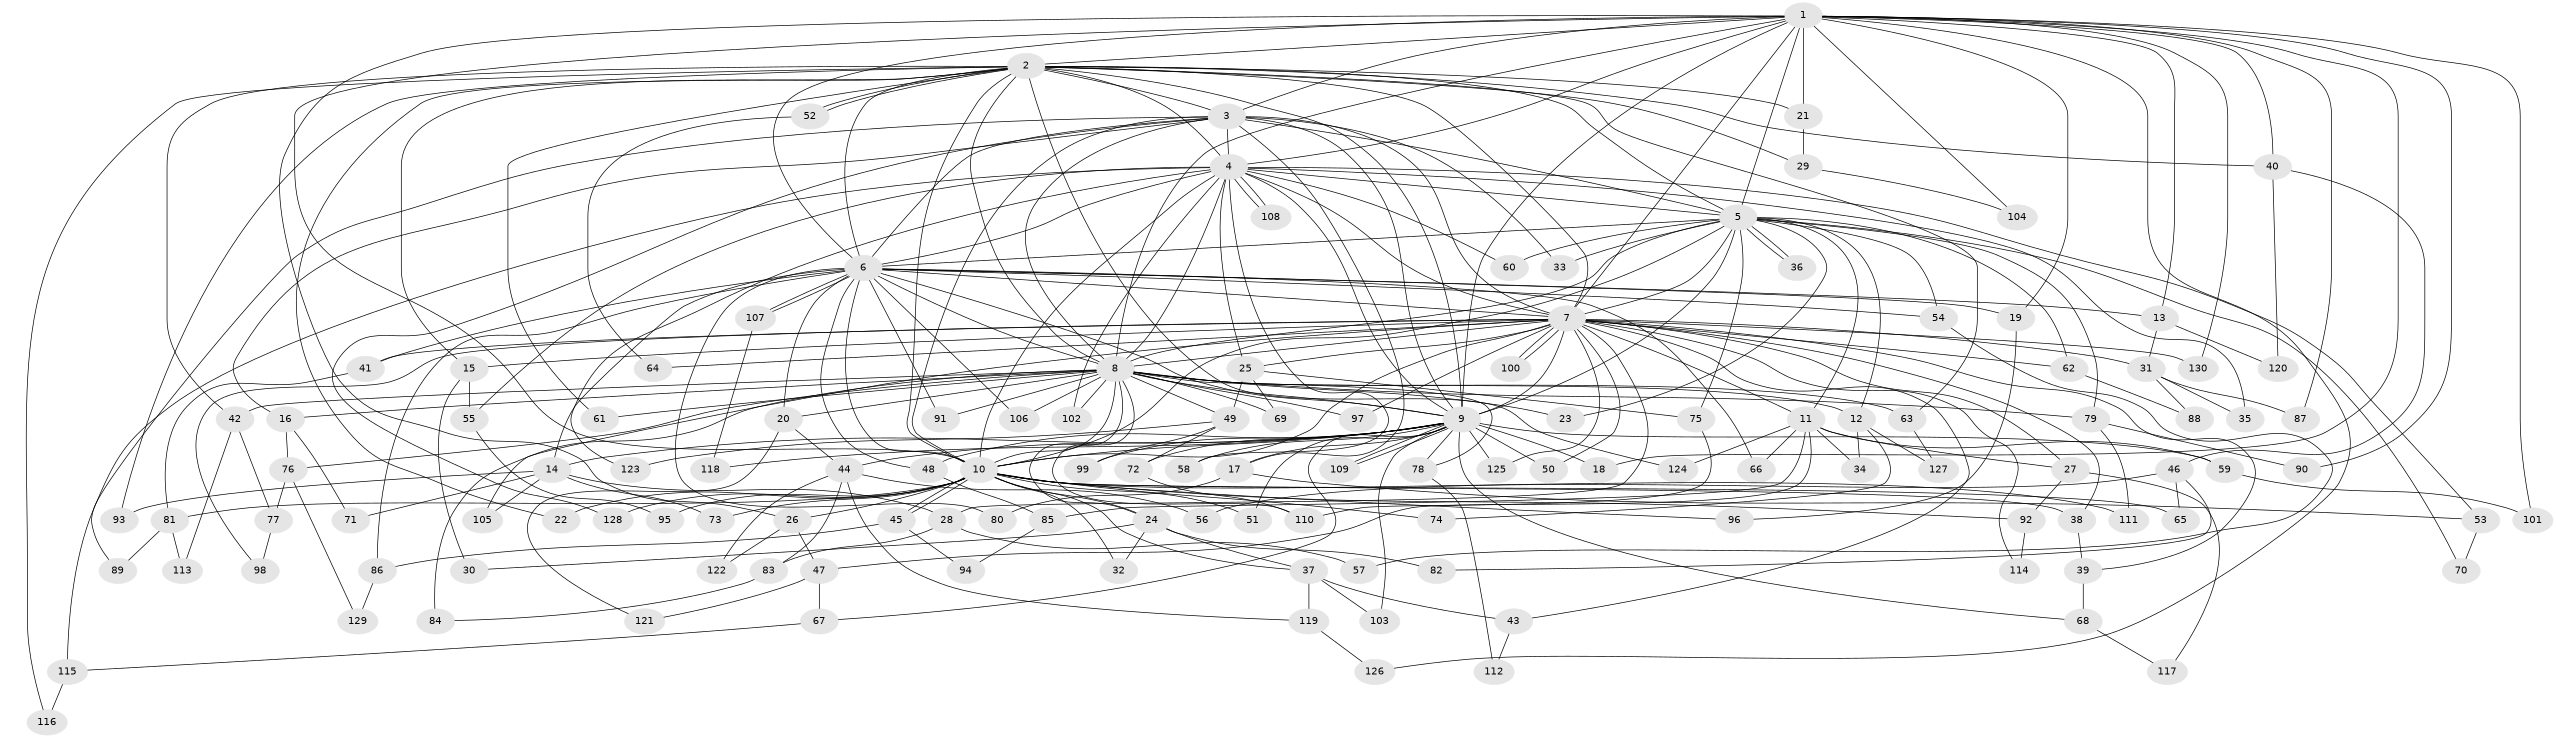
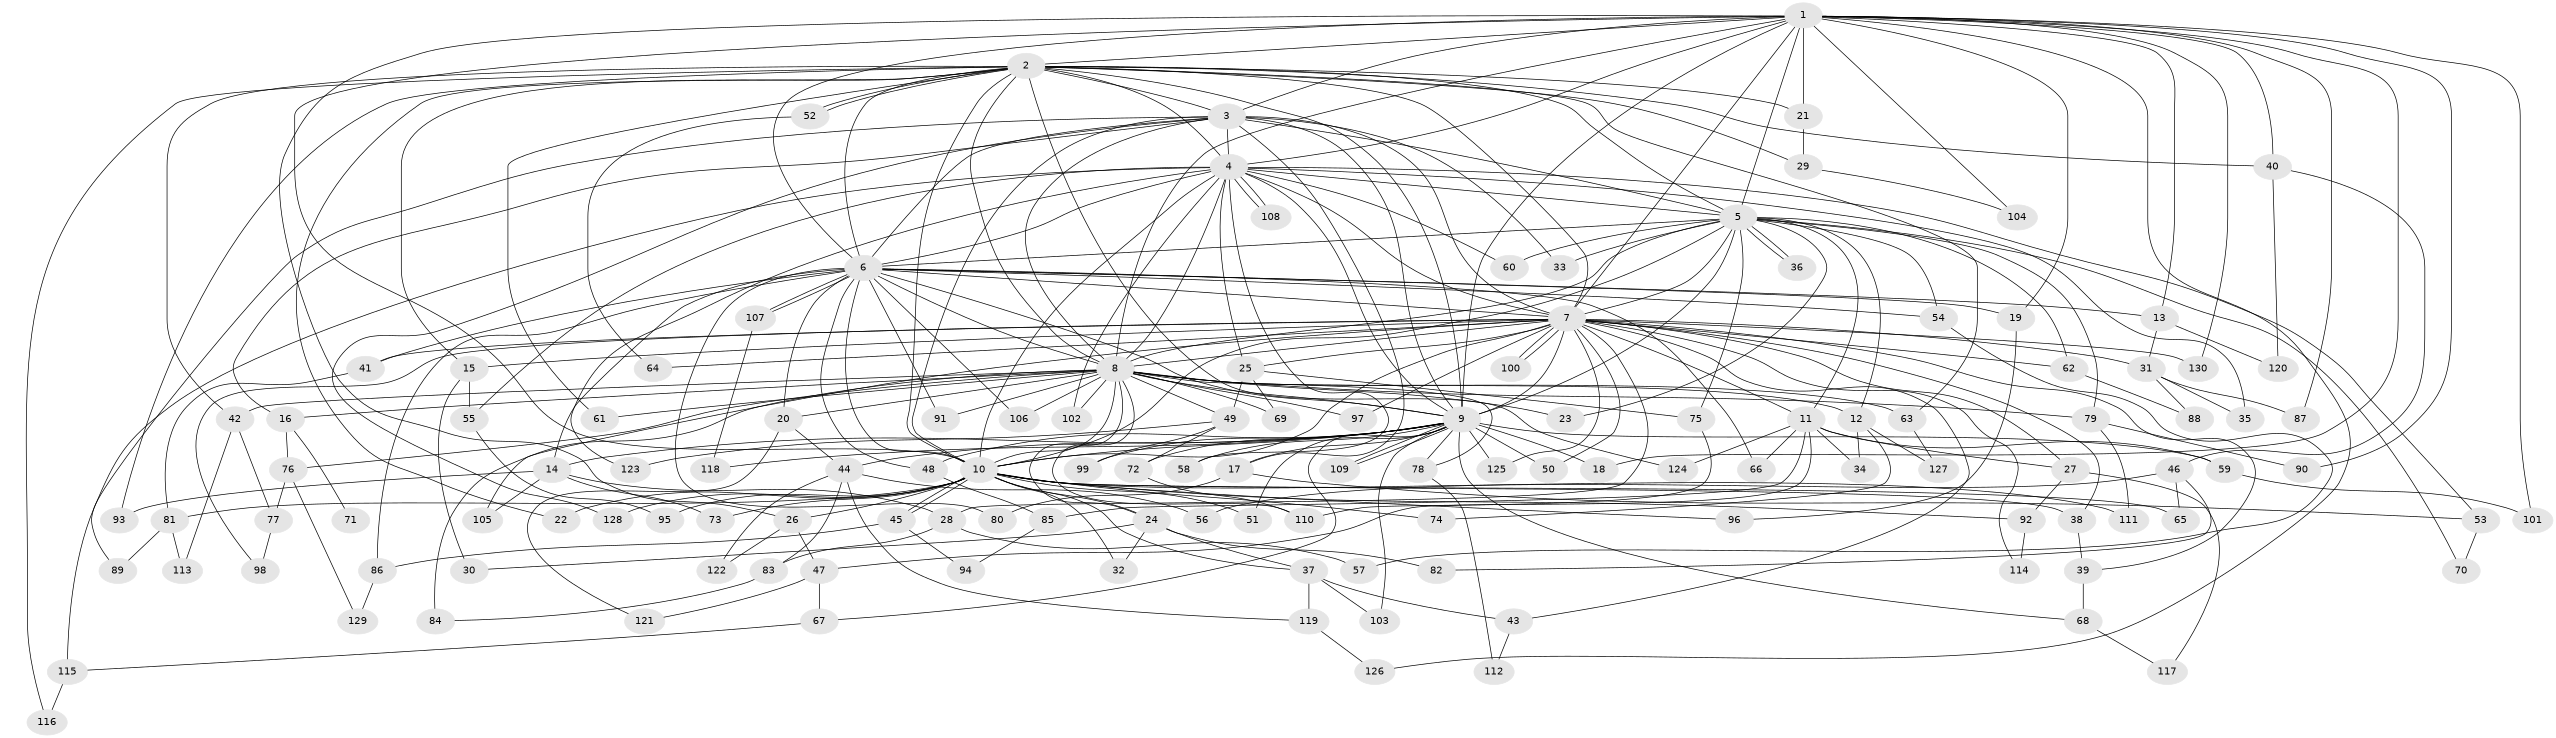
(452, 495) -> none
